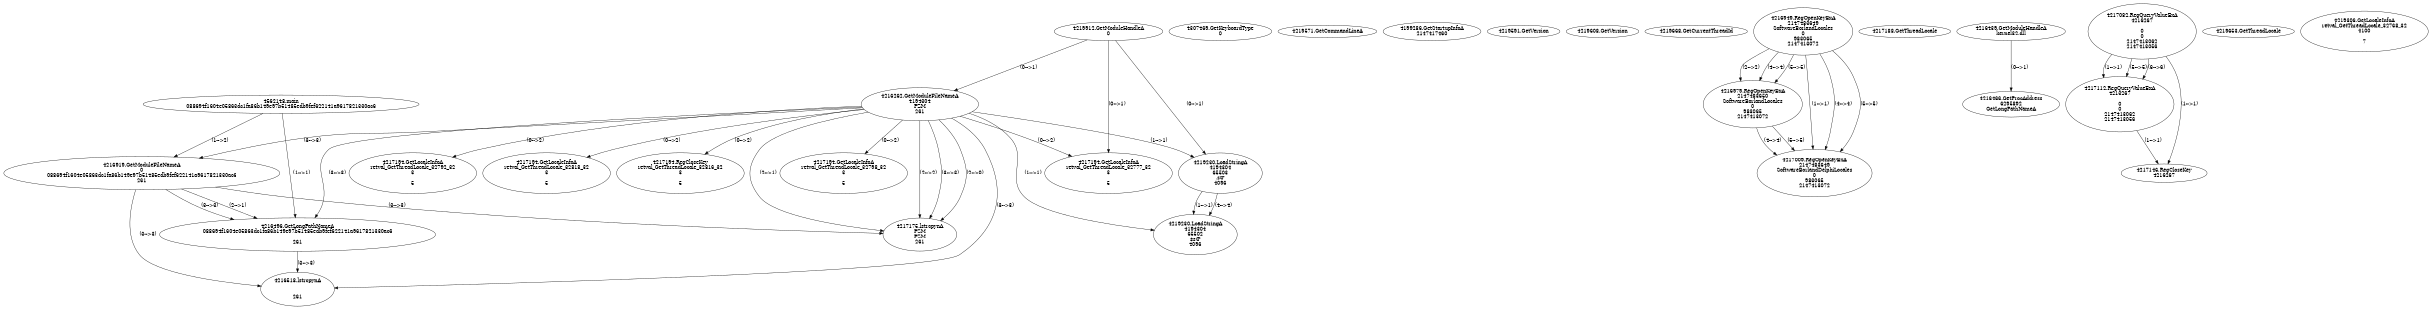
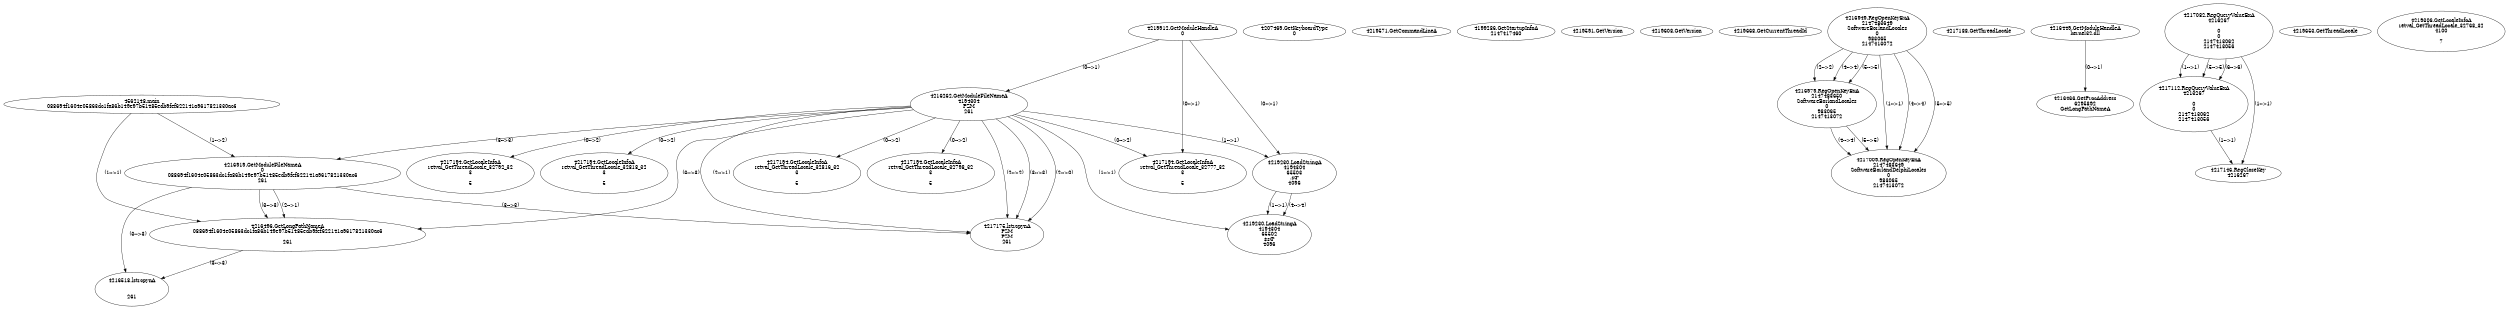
(1220, 31) -> (1294, 31)
(2011, 31) -> (2085, 31)
(680, 173) -> (797, 173)
(733, 275) -> none
